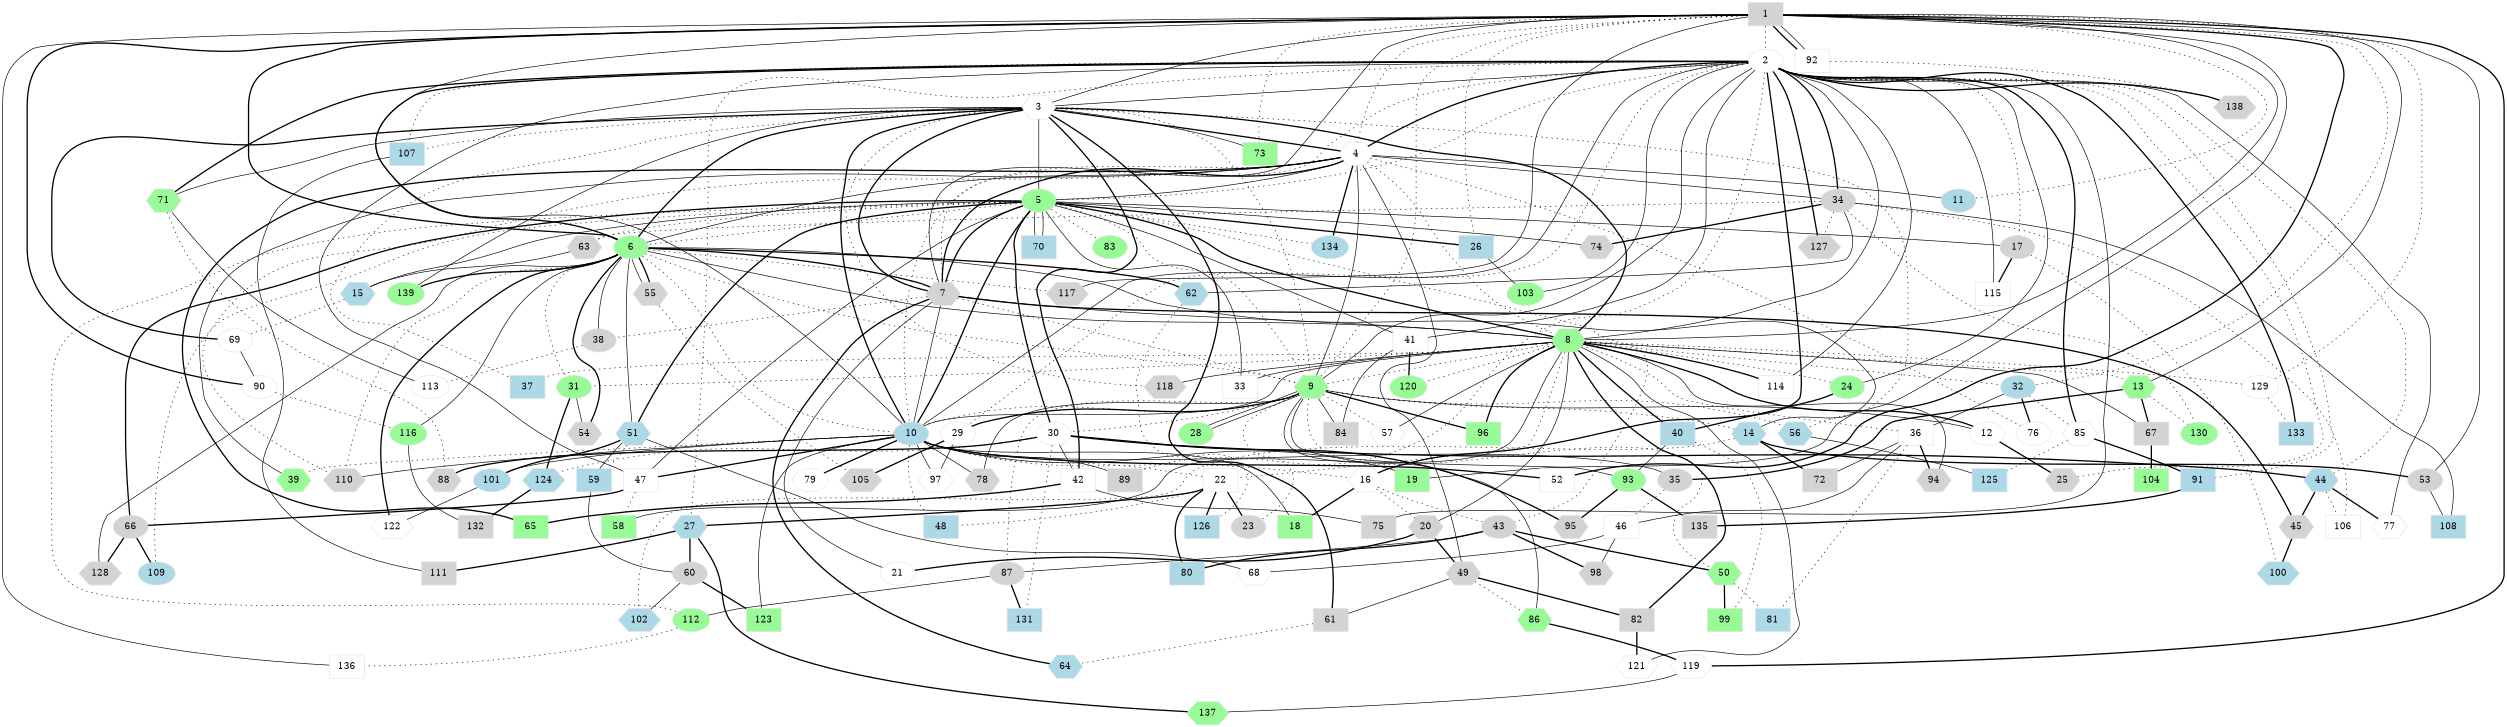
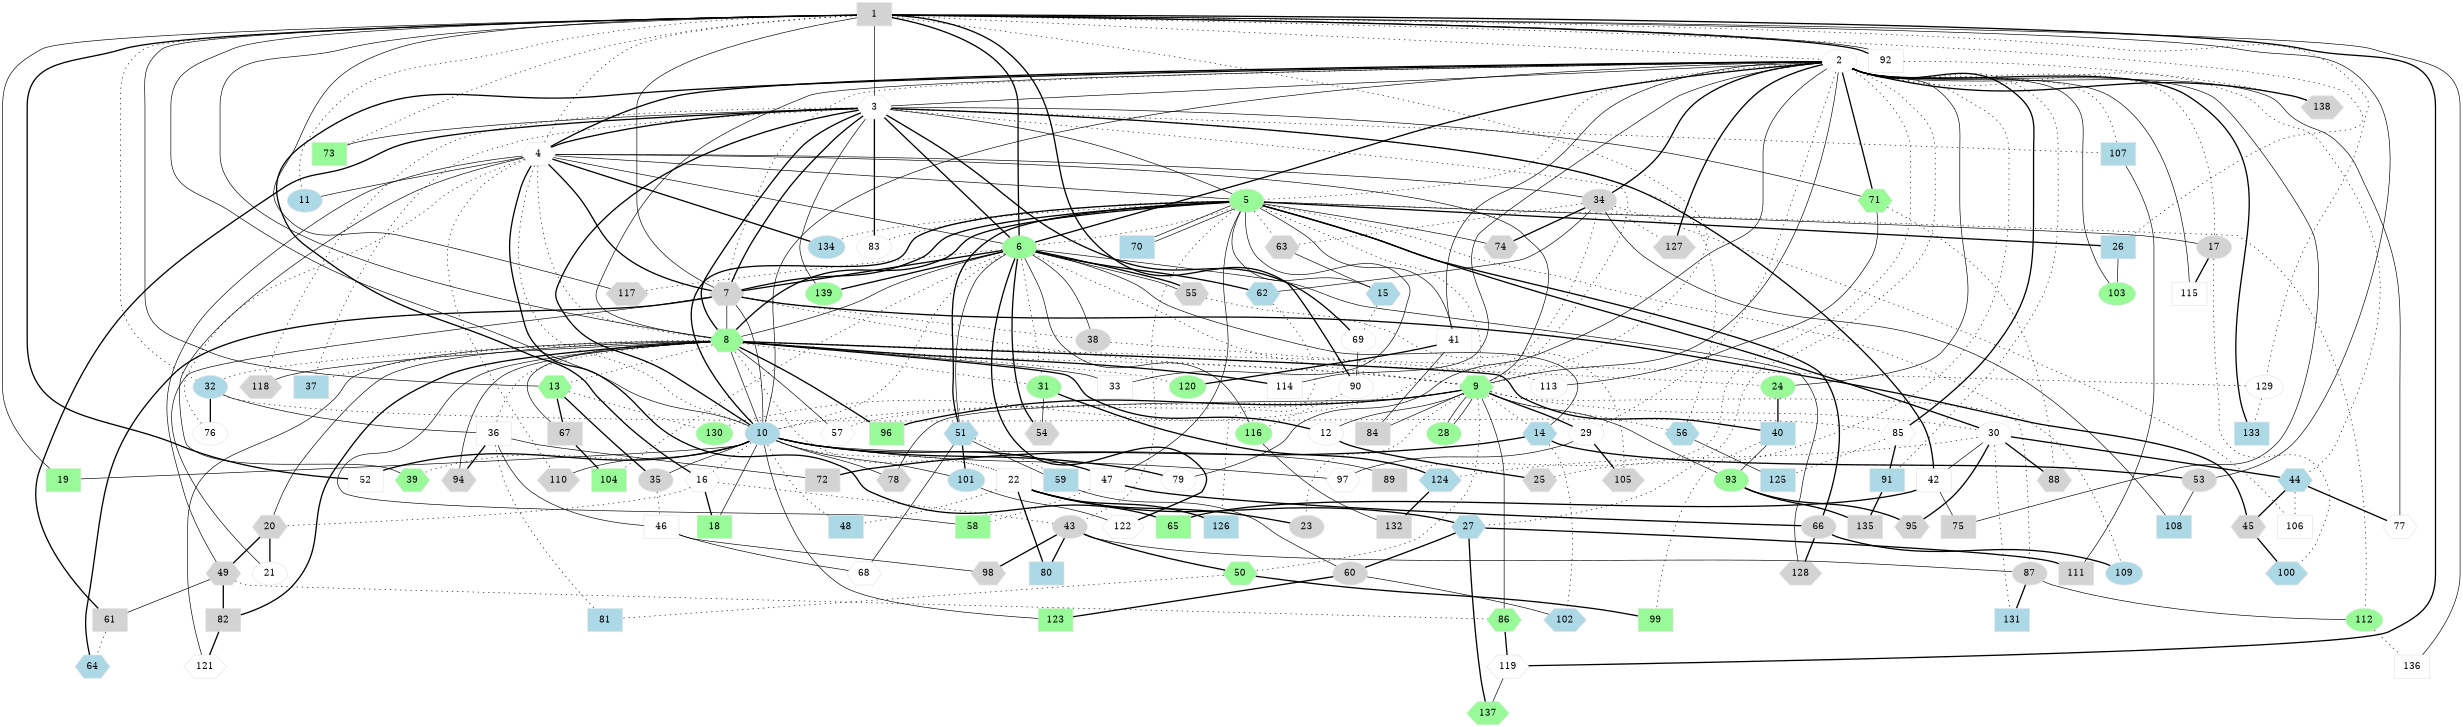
(816, 84) -> (1550, 349)
none -> (874, 180)
(1110, 247) -> (874, 247)
(440, 312) -> (798, 355)
